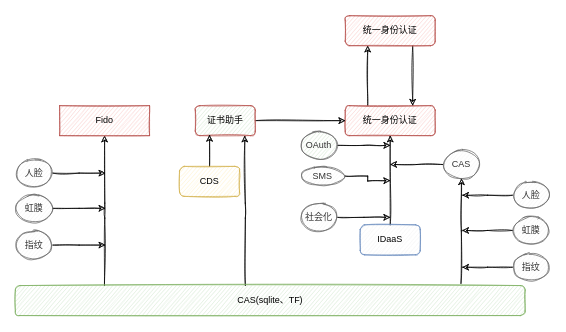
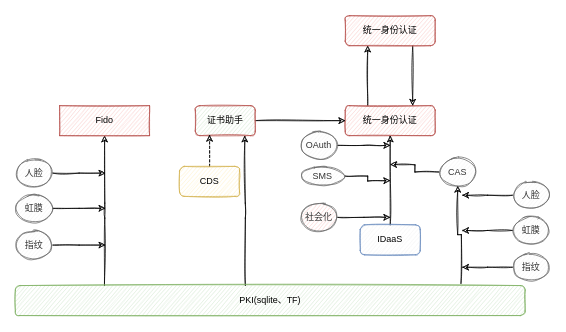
(319, 145) -> (319, 145)
(210, 153) -> (210, 153)
(462, 164) -> (458, 172)
(319, 217) -> (319, 217)
(270, 300) -> (270, 300)
